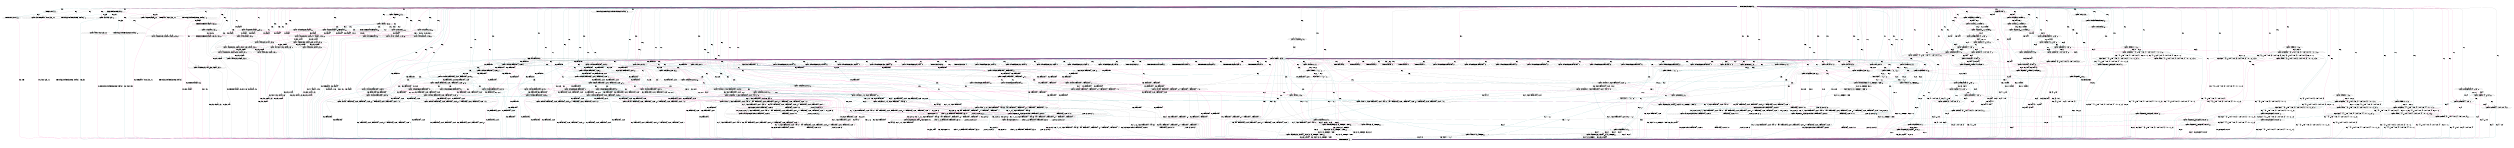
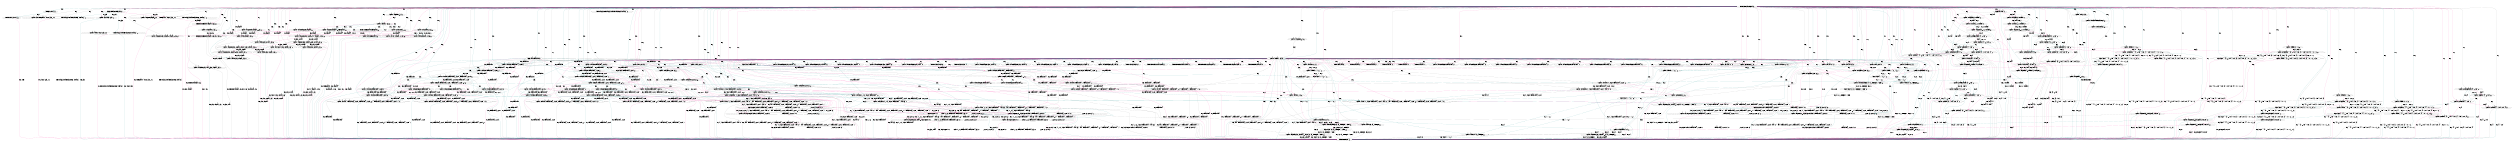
(1993, 76) -> (2079, 46)
